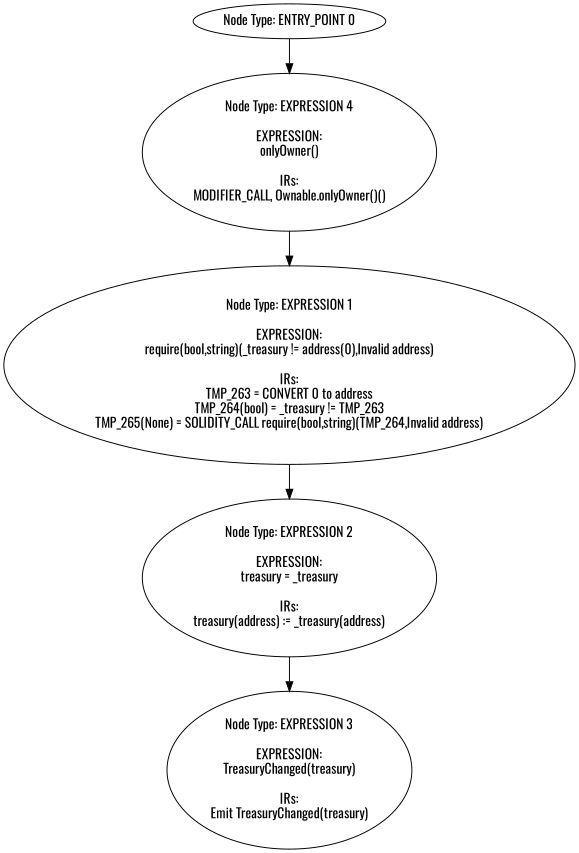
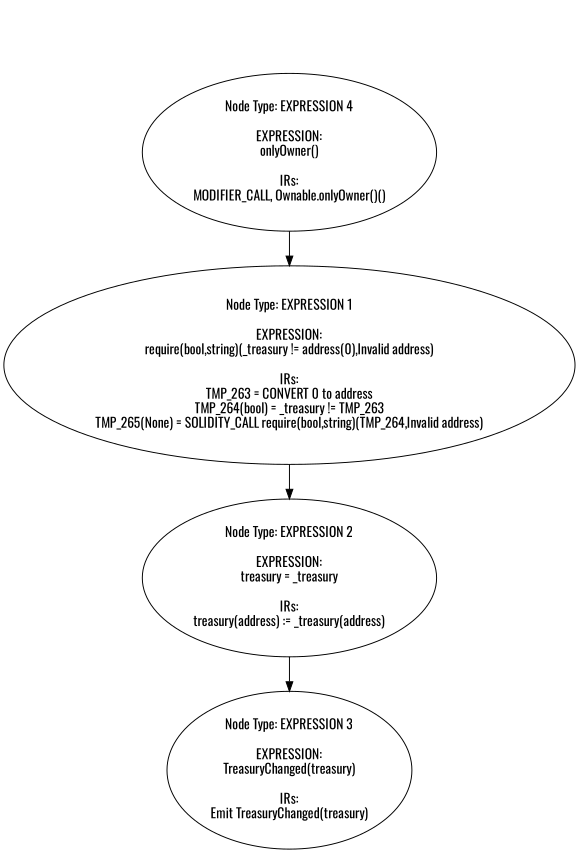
(289, 21) -> none
